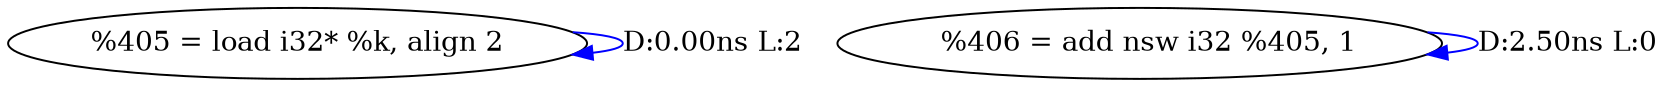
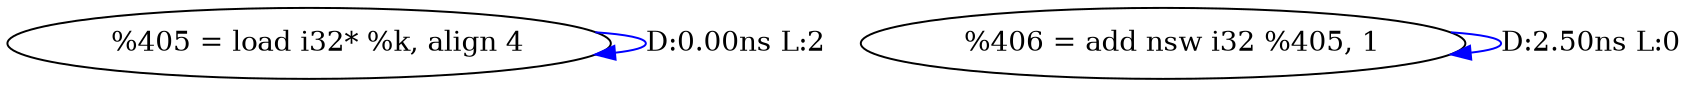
(298, 43) -> (309, 43)
